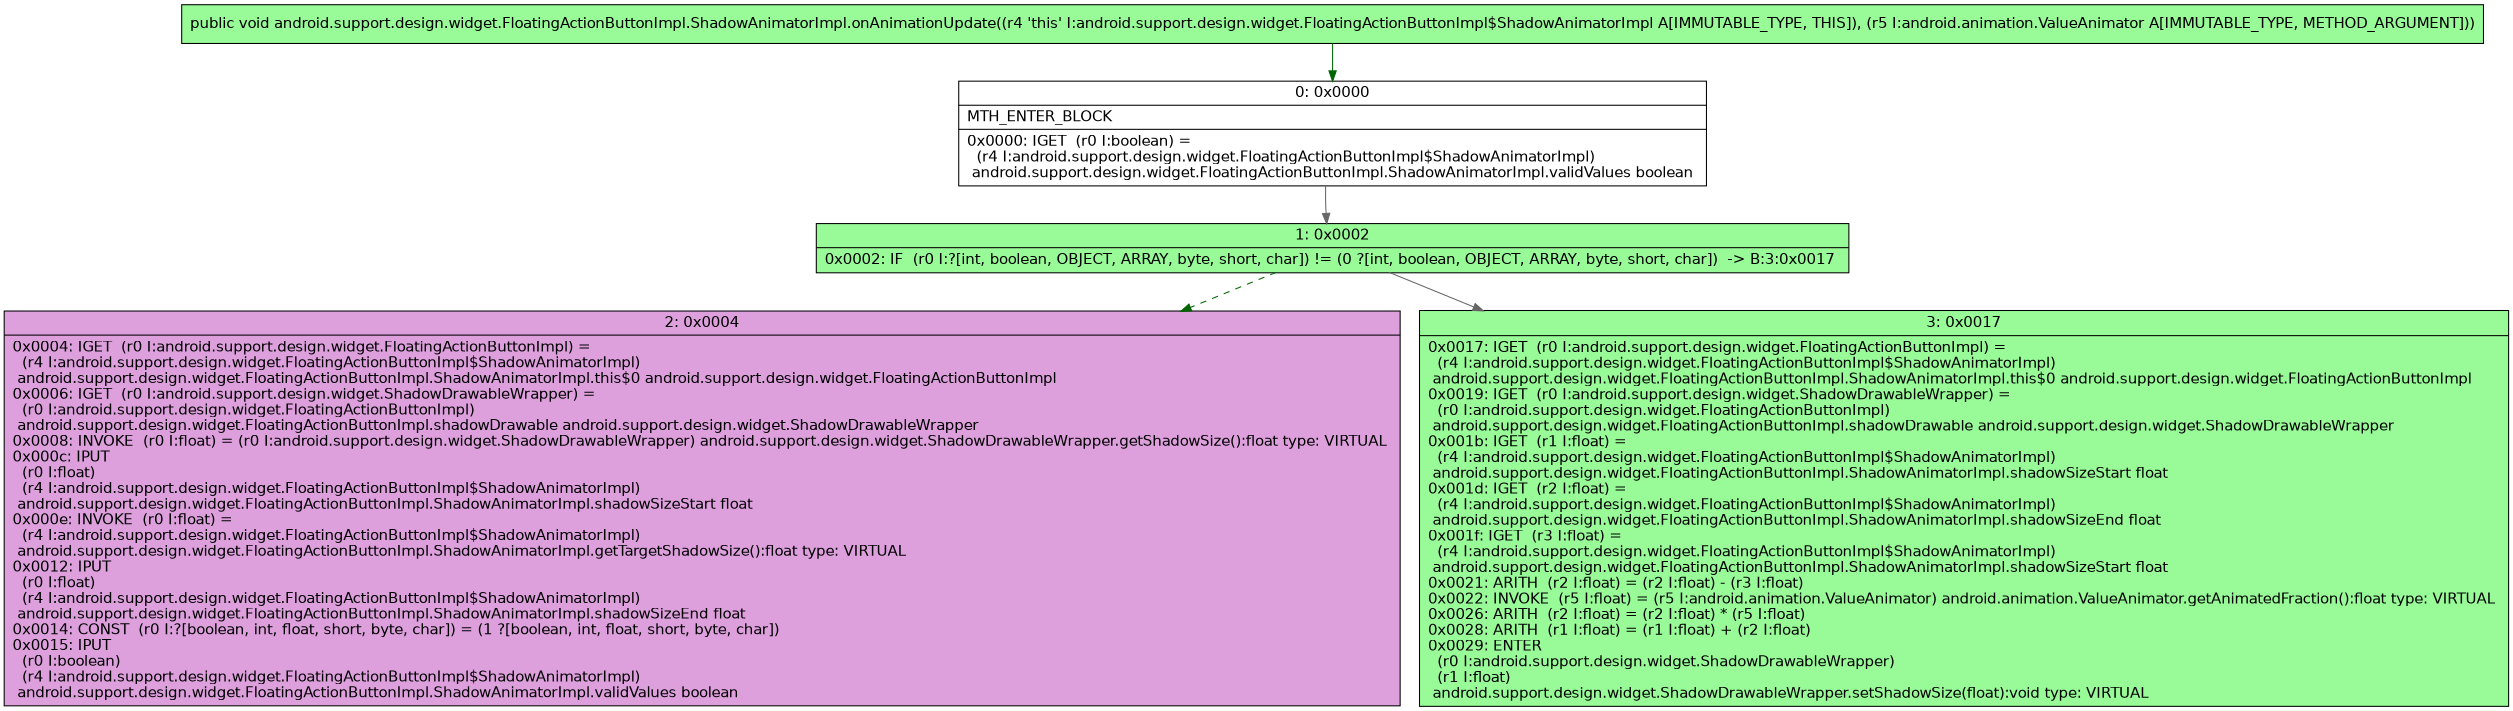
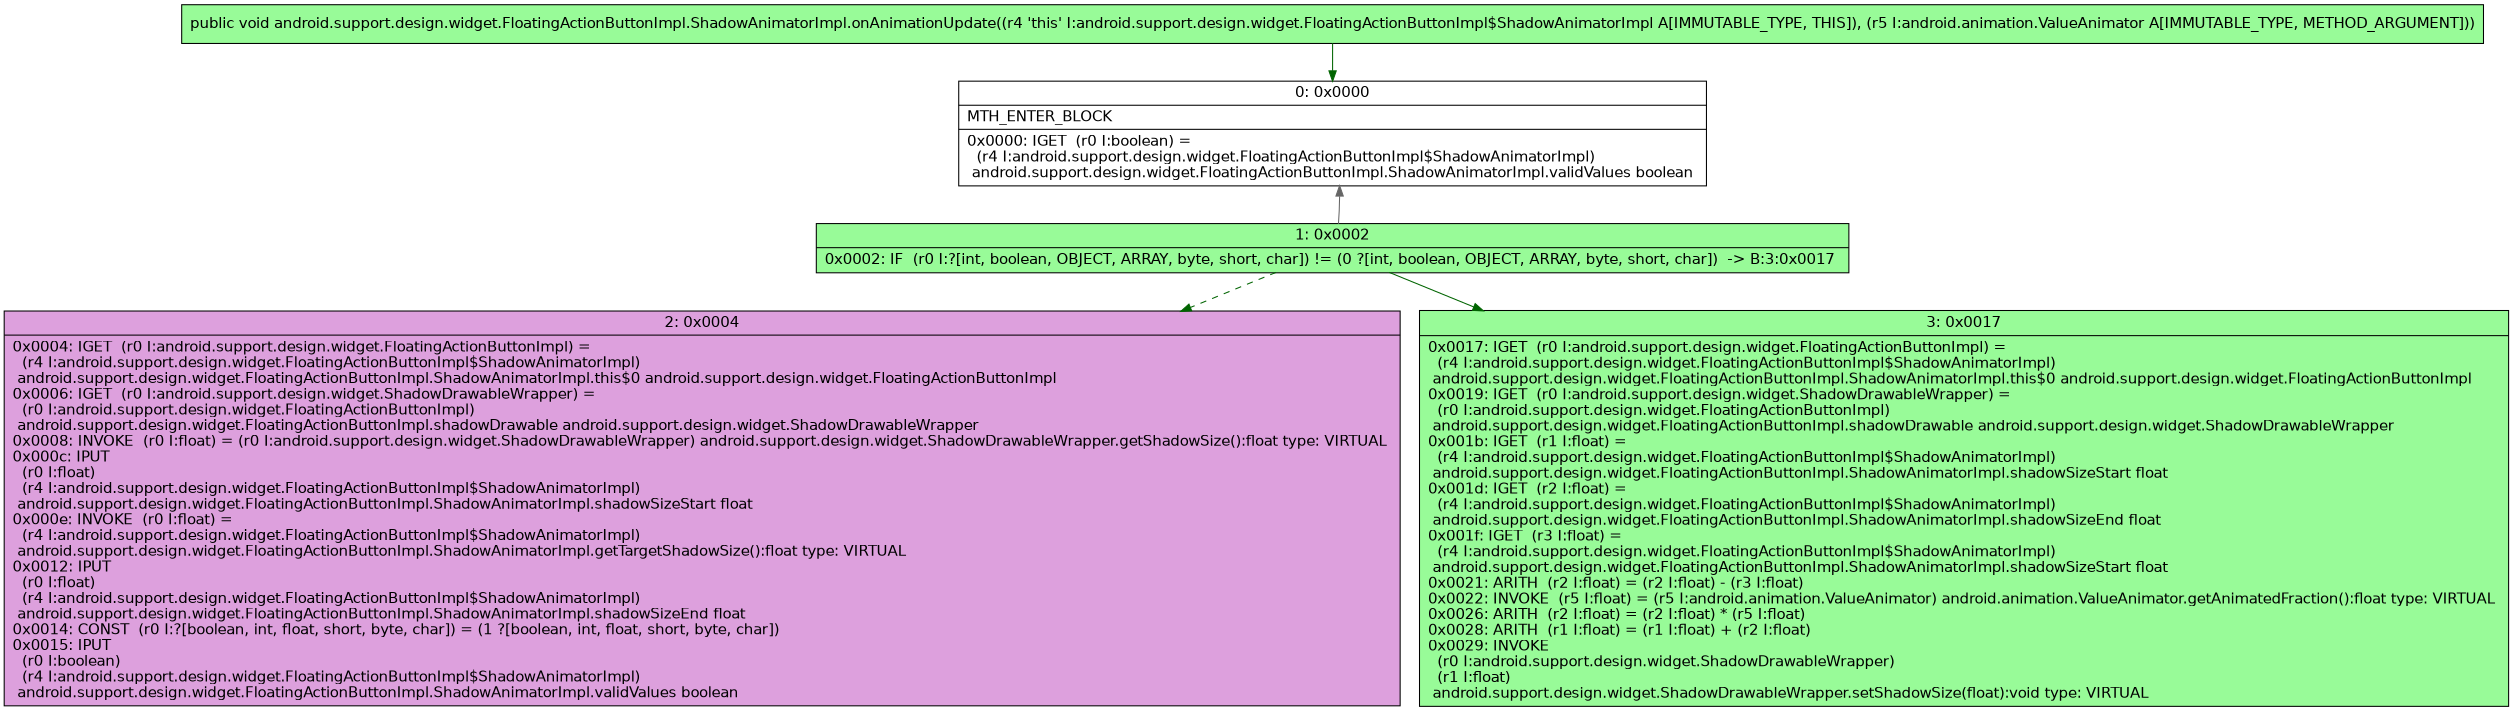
(1326, 199) -> (1339, 210)
(1431, 290) -> (1431, 290)
(1490, 646) -> (1493, 646)
